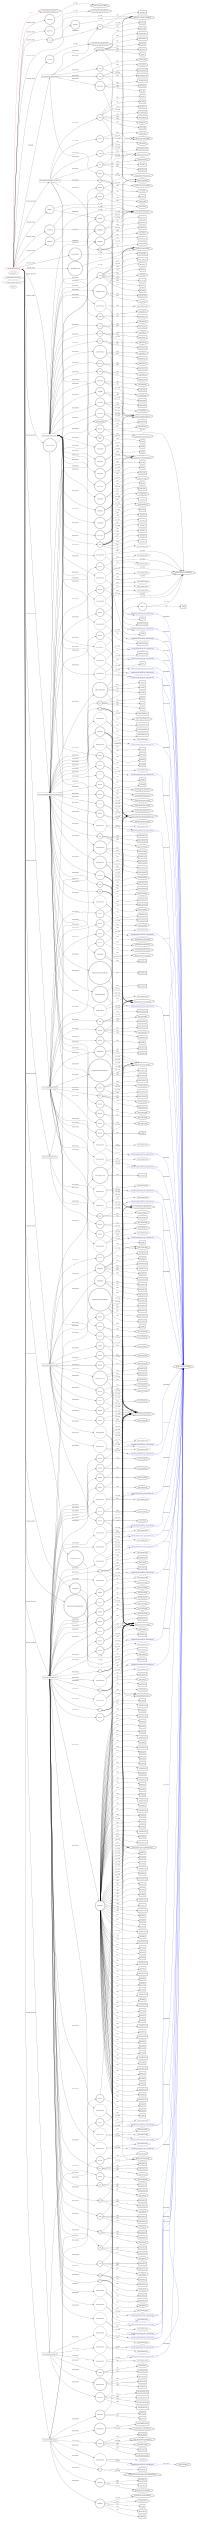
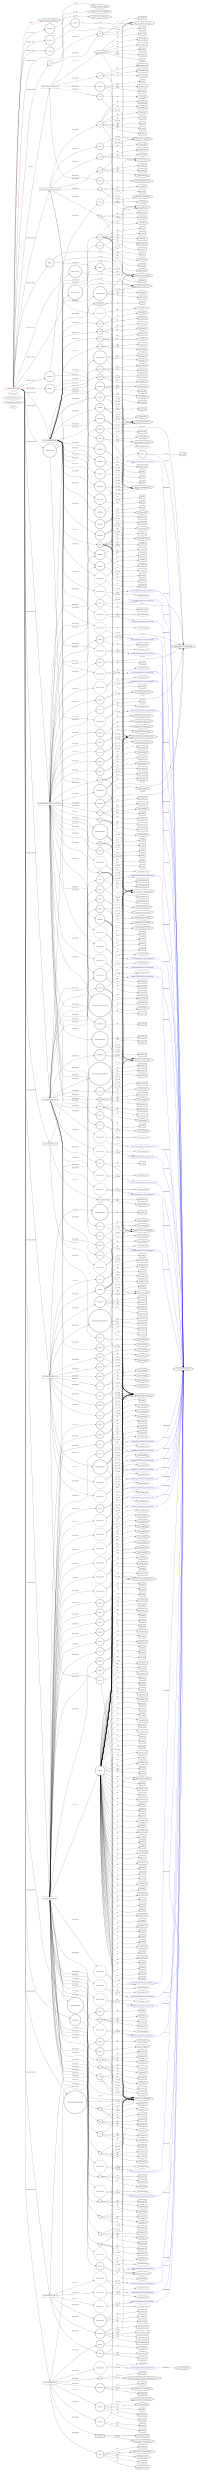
(113, 854) -> (115, 867)
(100, 2429) -> (100, 2436)
